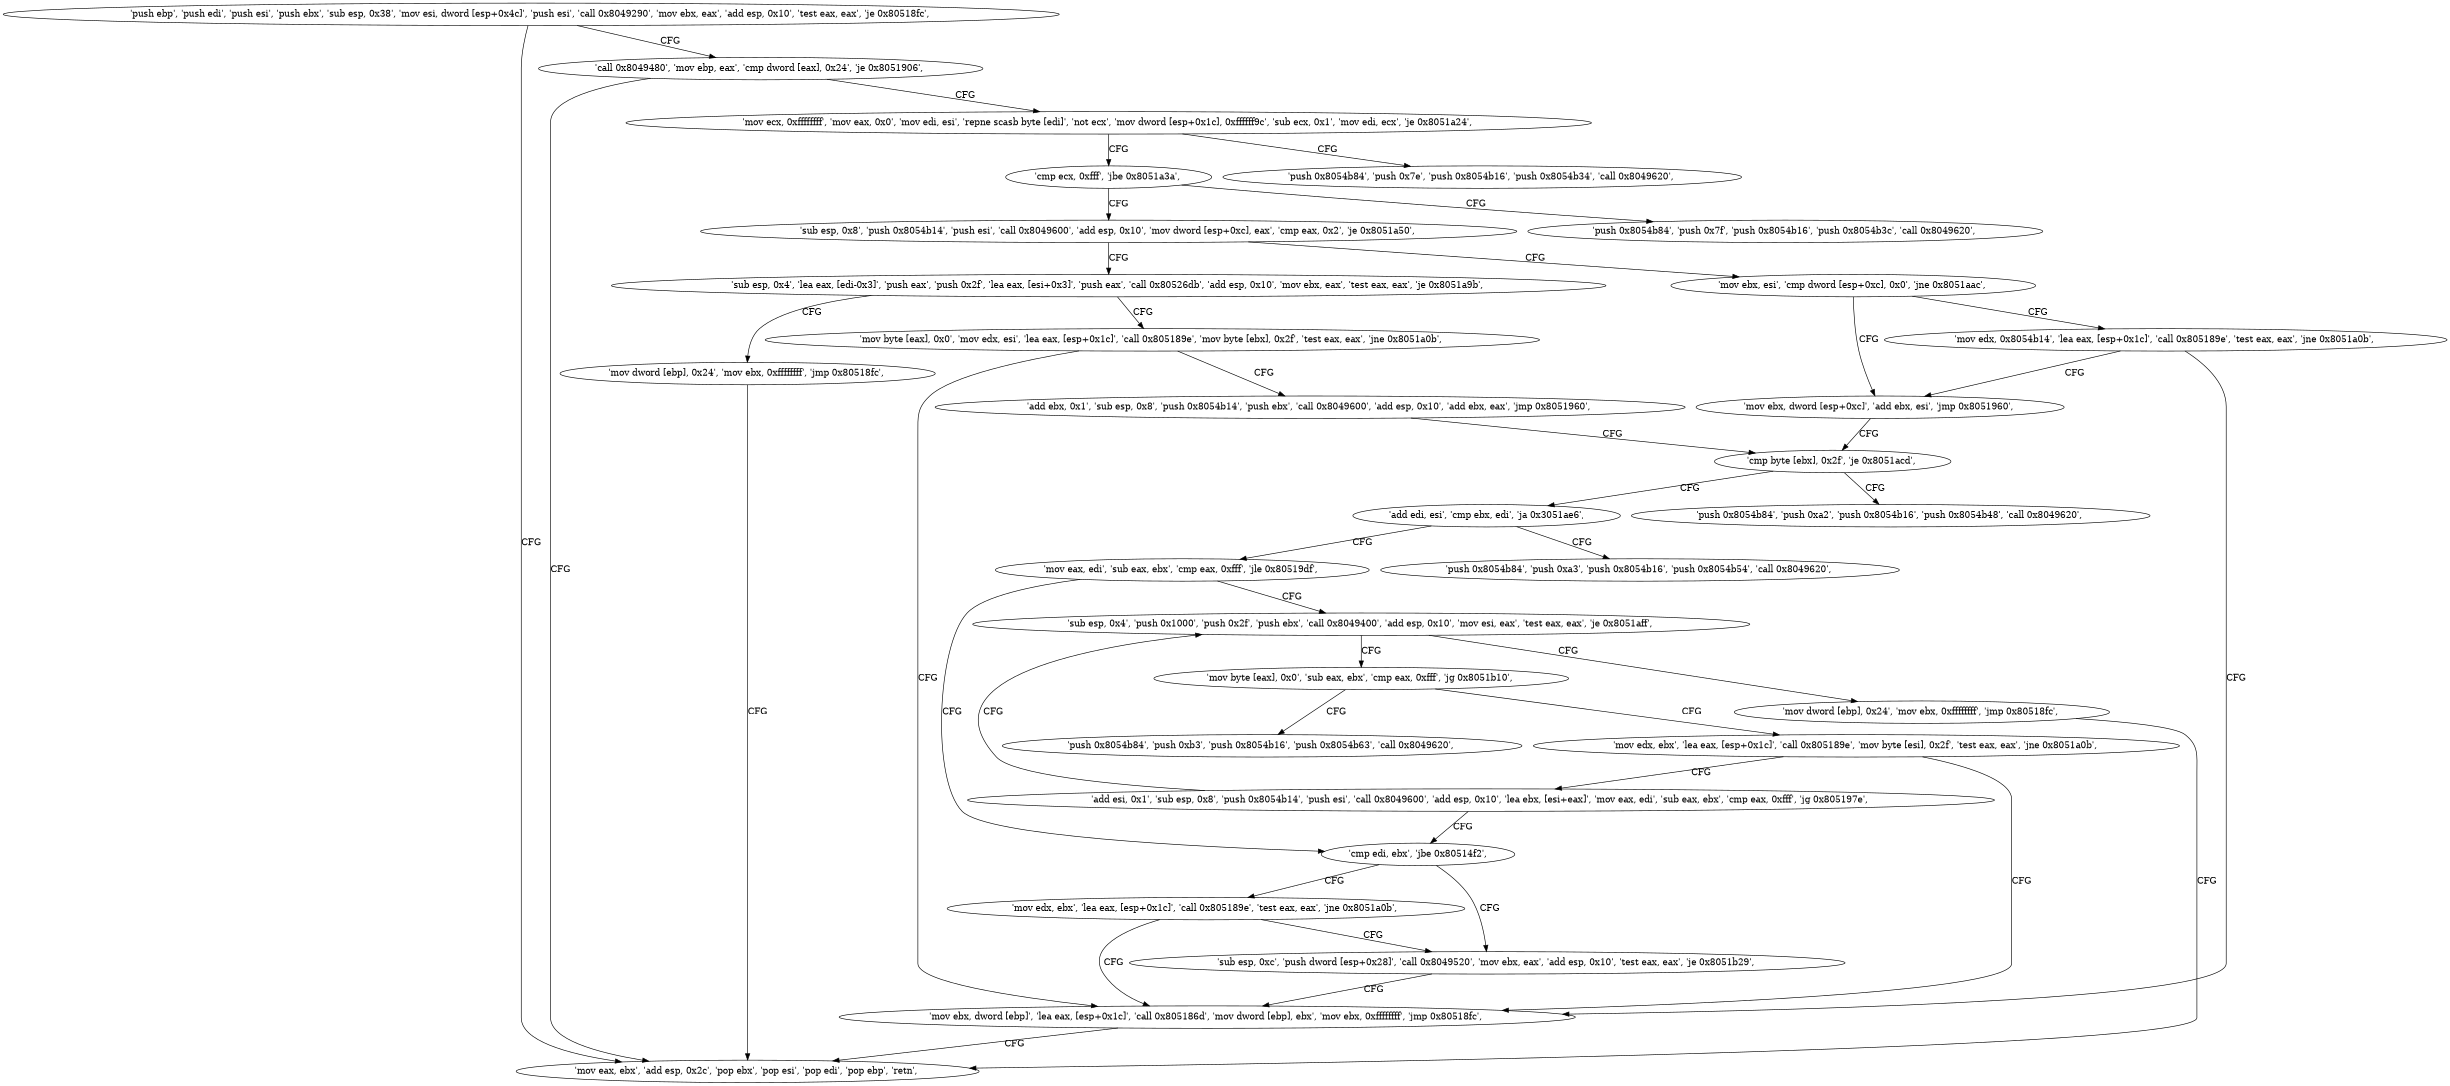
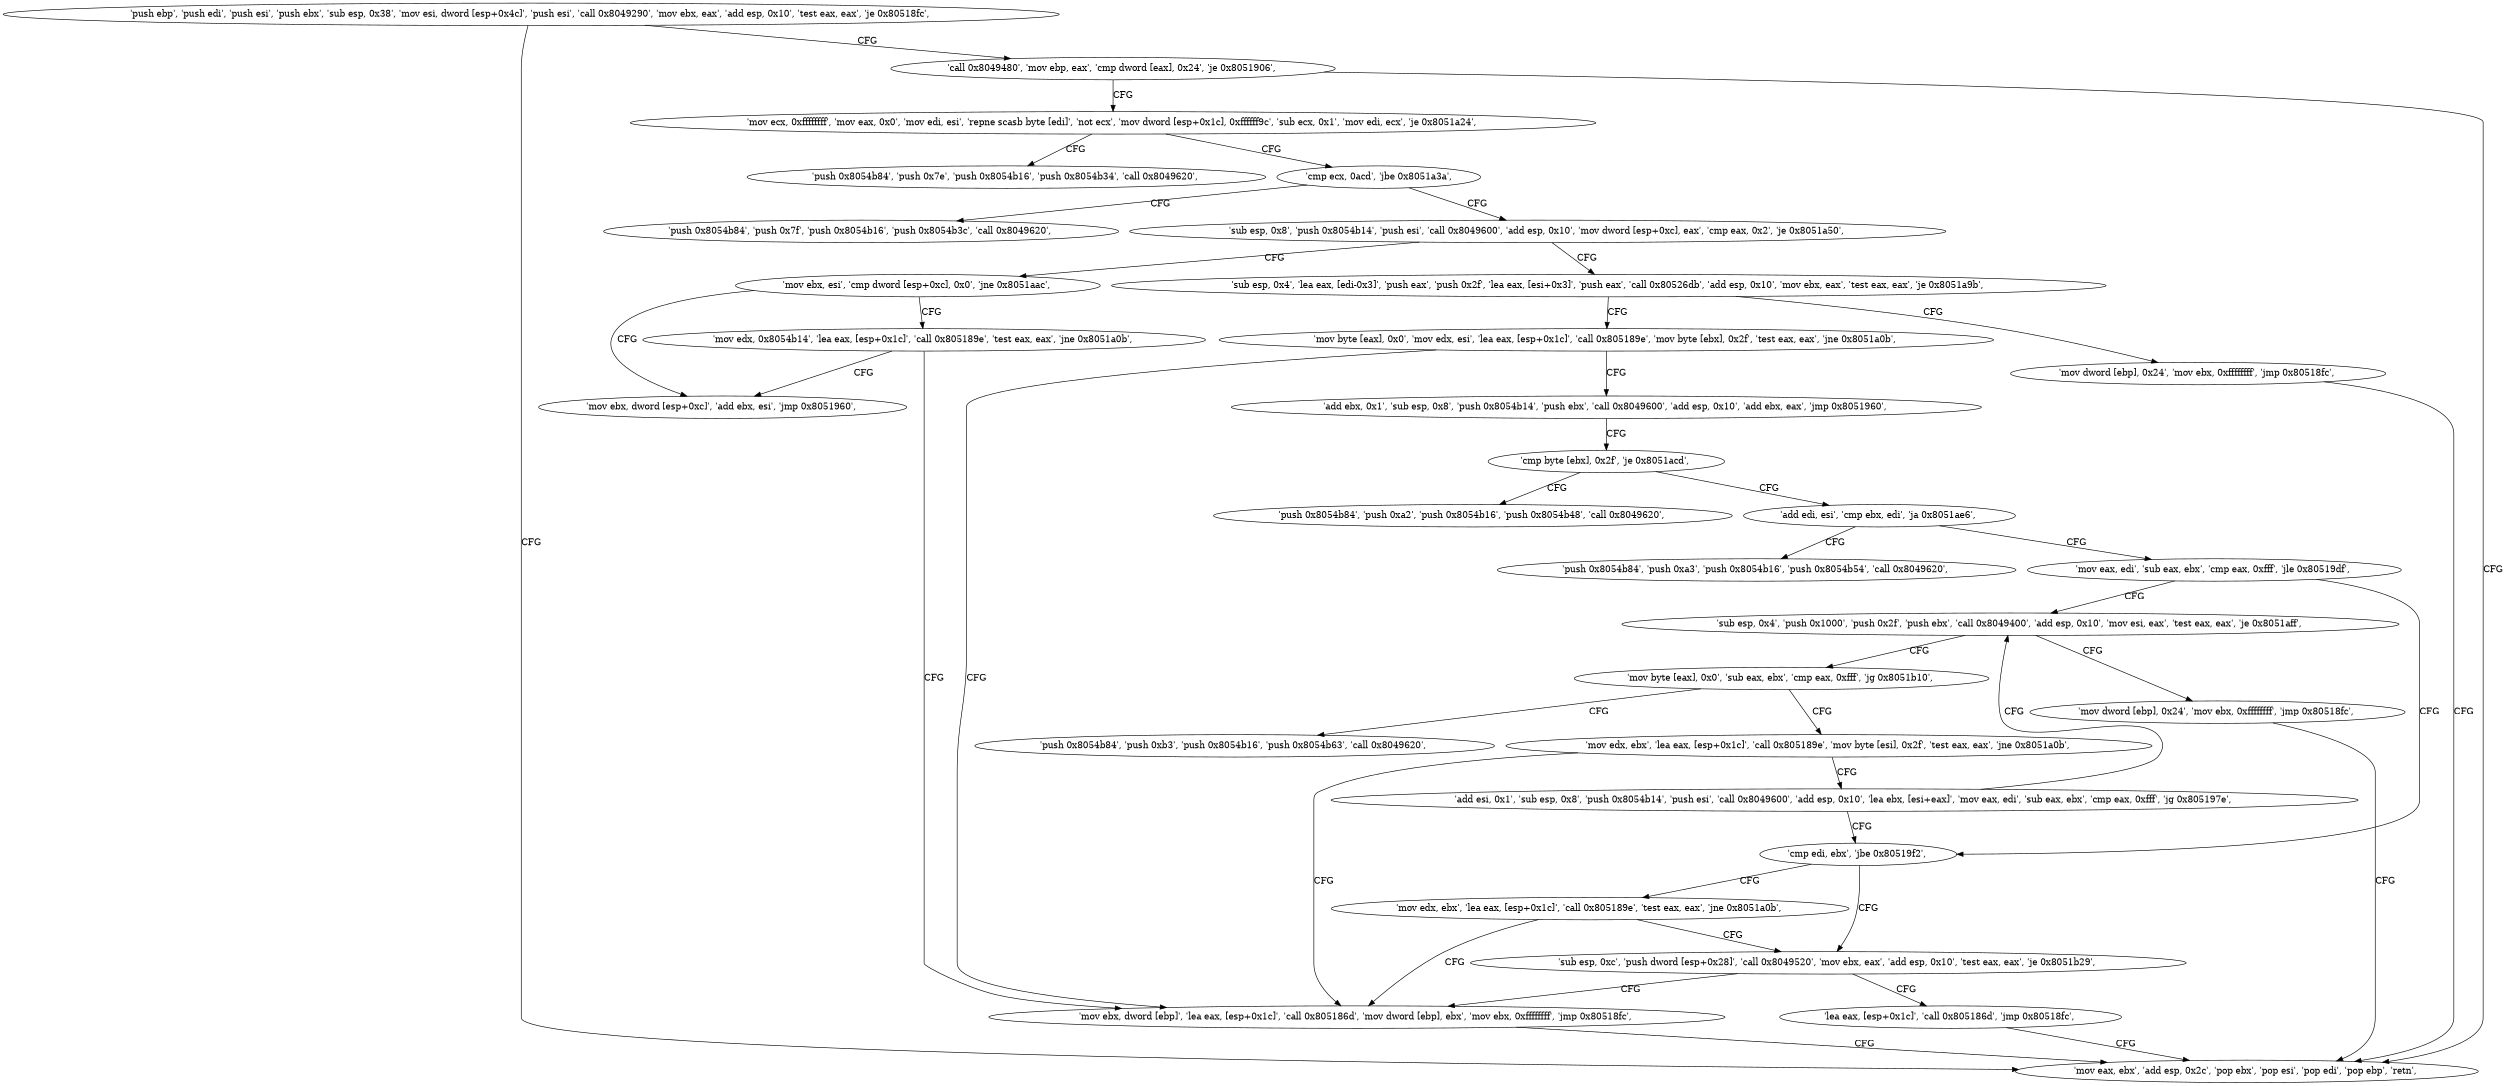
(1109, 177) -> (1379, 177)
(1859, 432) -> none
(1487, 516) -> (1880, 516)
(1418, 854) -> (1858, 854)
none -> (1951, 1017)
